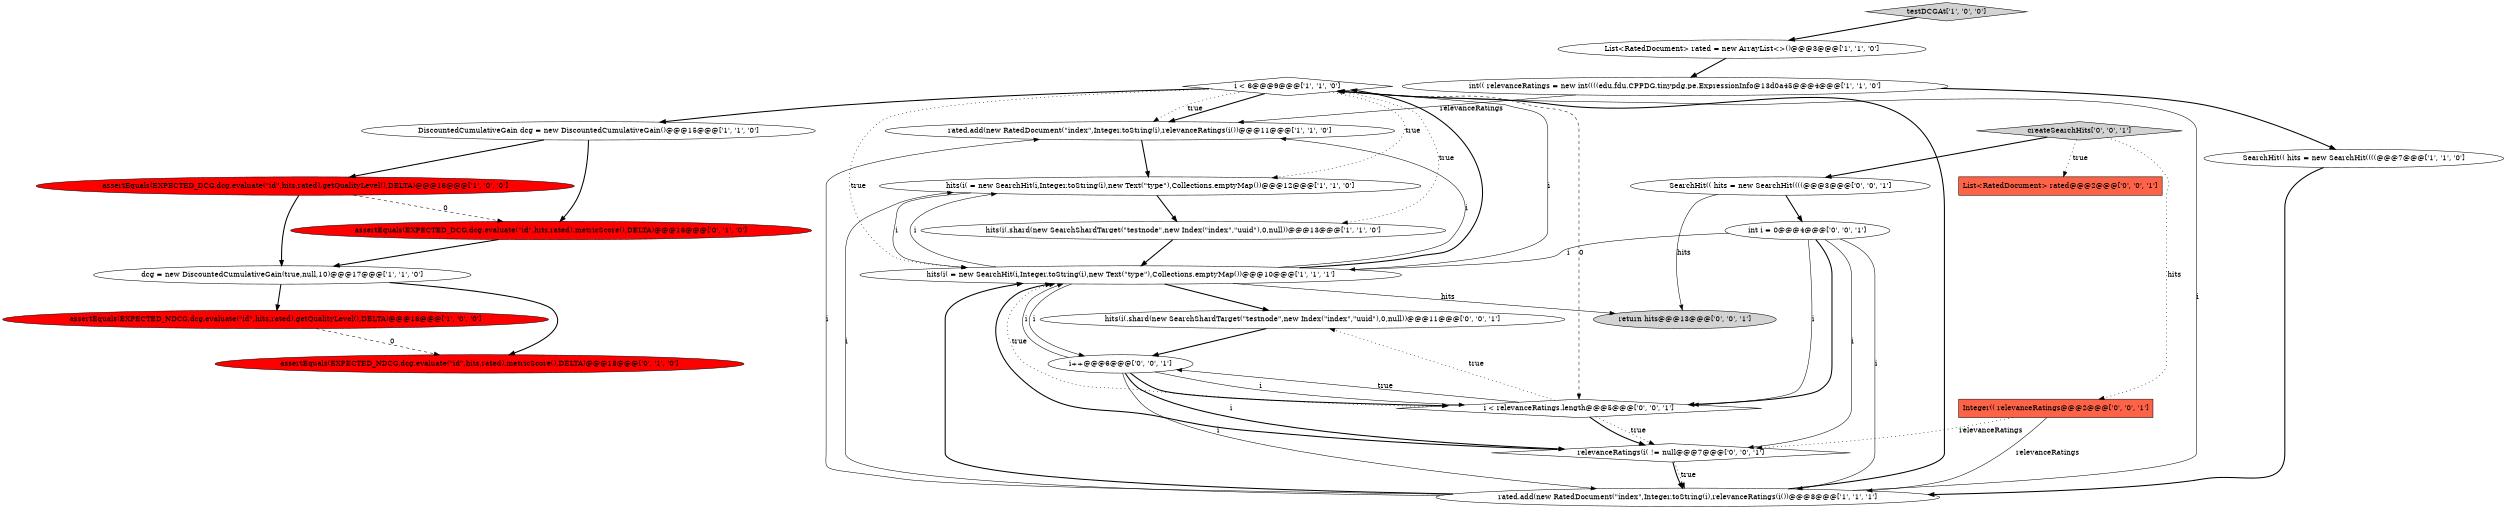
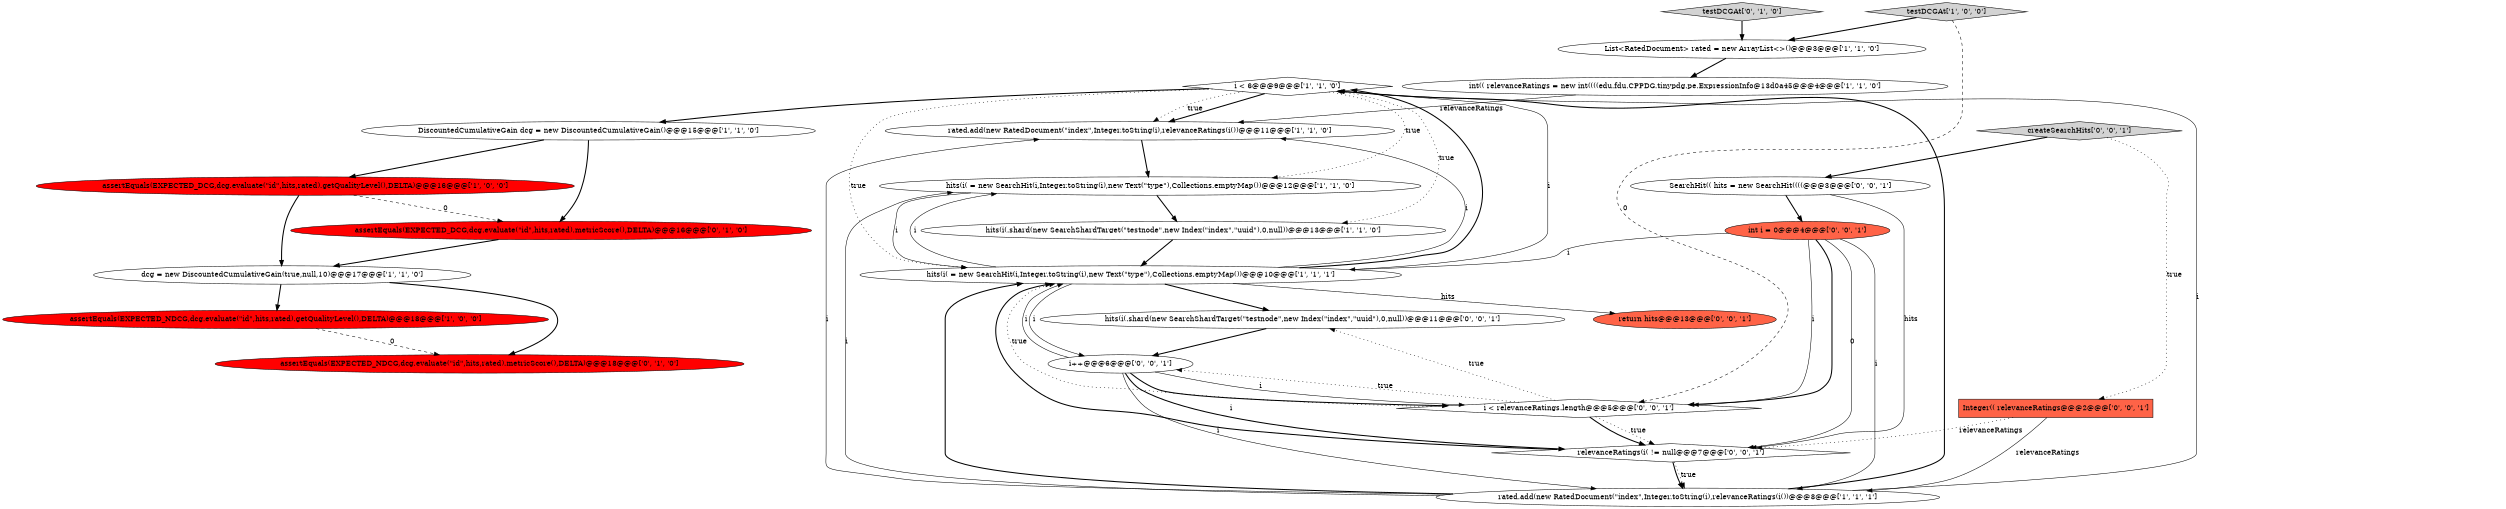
none -> (1742, 12)
(1579, 136) -> (1640, 168)
(2354, 158) -> none
(2060, 186) -> none
(1807, 231) -> (1807, 231)
(1678, 240) -> (1904, 358)
(2175, 275) -> (2175, 275)
(1685, 319) -> (1685, 319)
(1853, 342) -> (1853, 342)
(1350, 386) -> (1350, 386)
